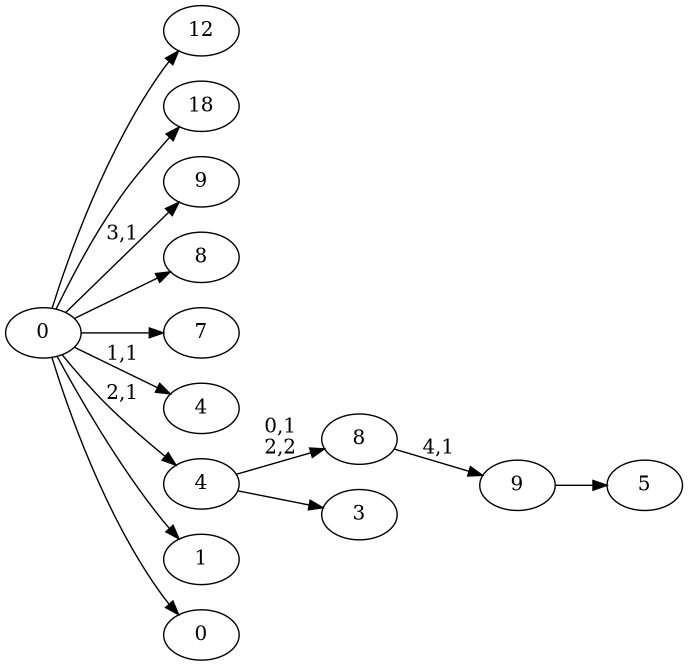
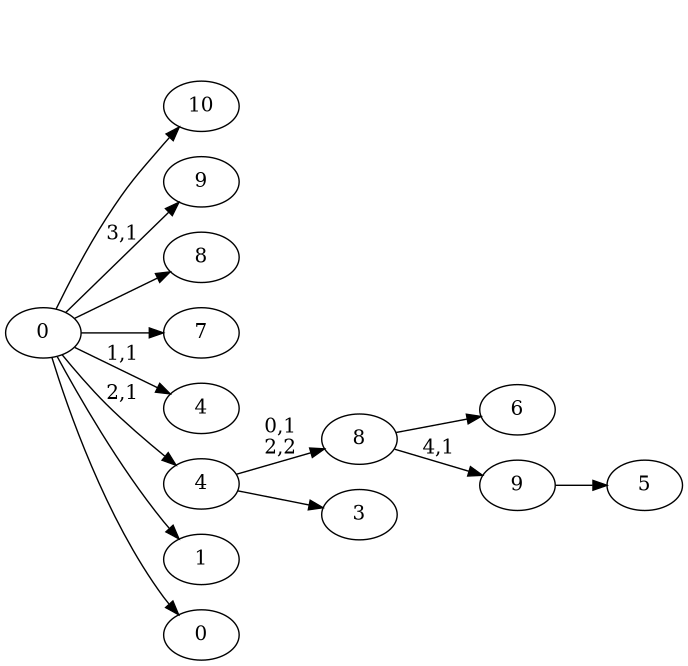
(201, 31) -> none
(201, 106) -> (201, 106)
none -> (517, 410)
